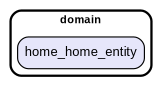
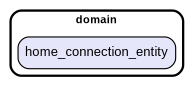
(81, 53) -> (97, 53)
